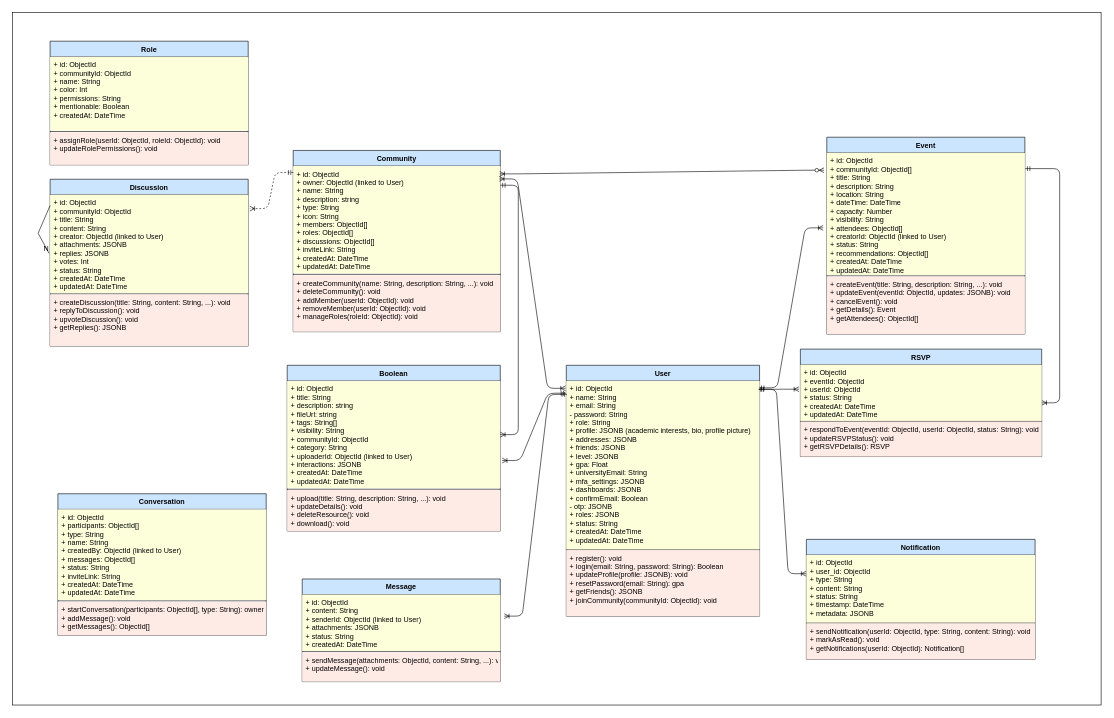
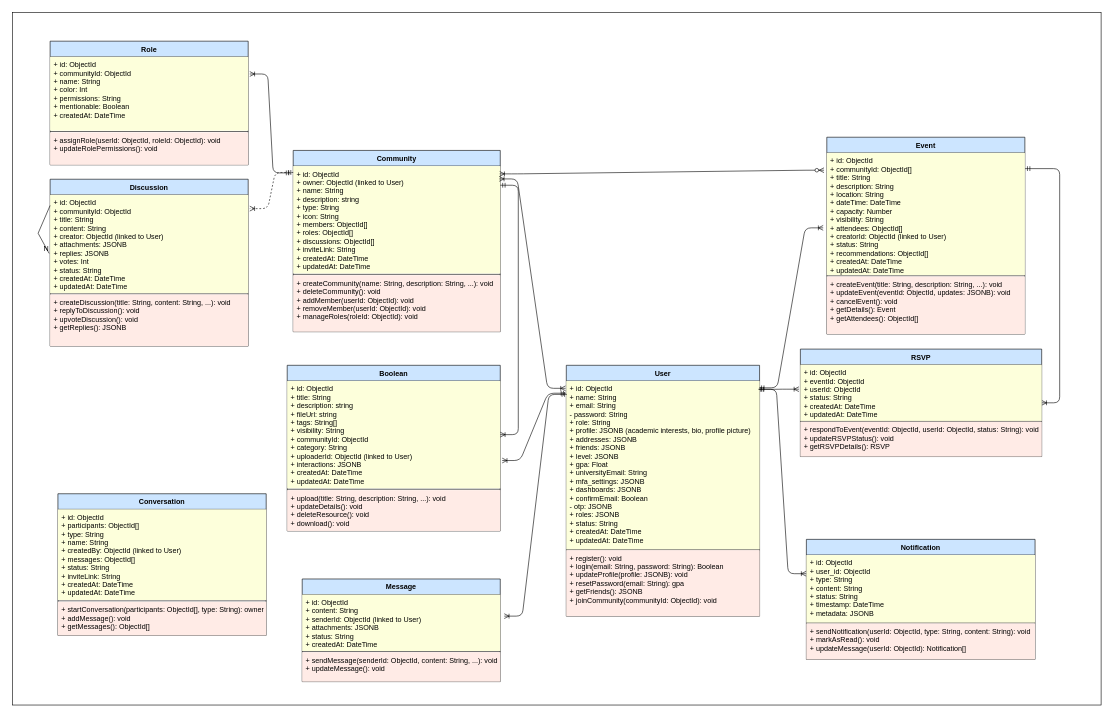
none -> (270, 116)
(940, 631) -> (940, 631)
(419, 660) -> (413, 660)
